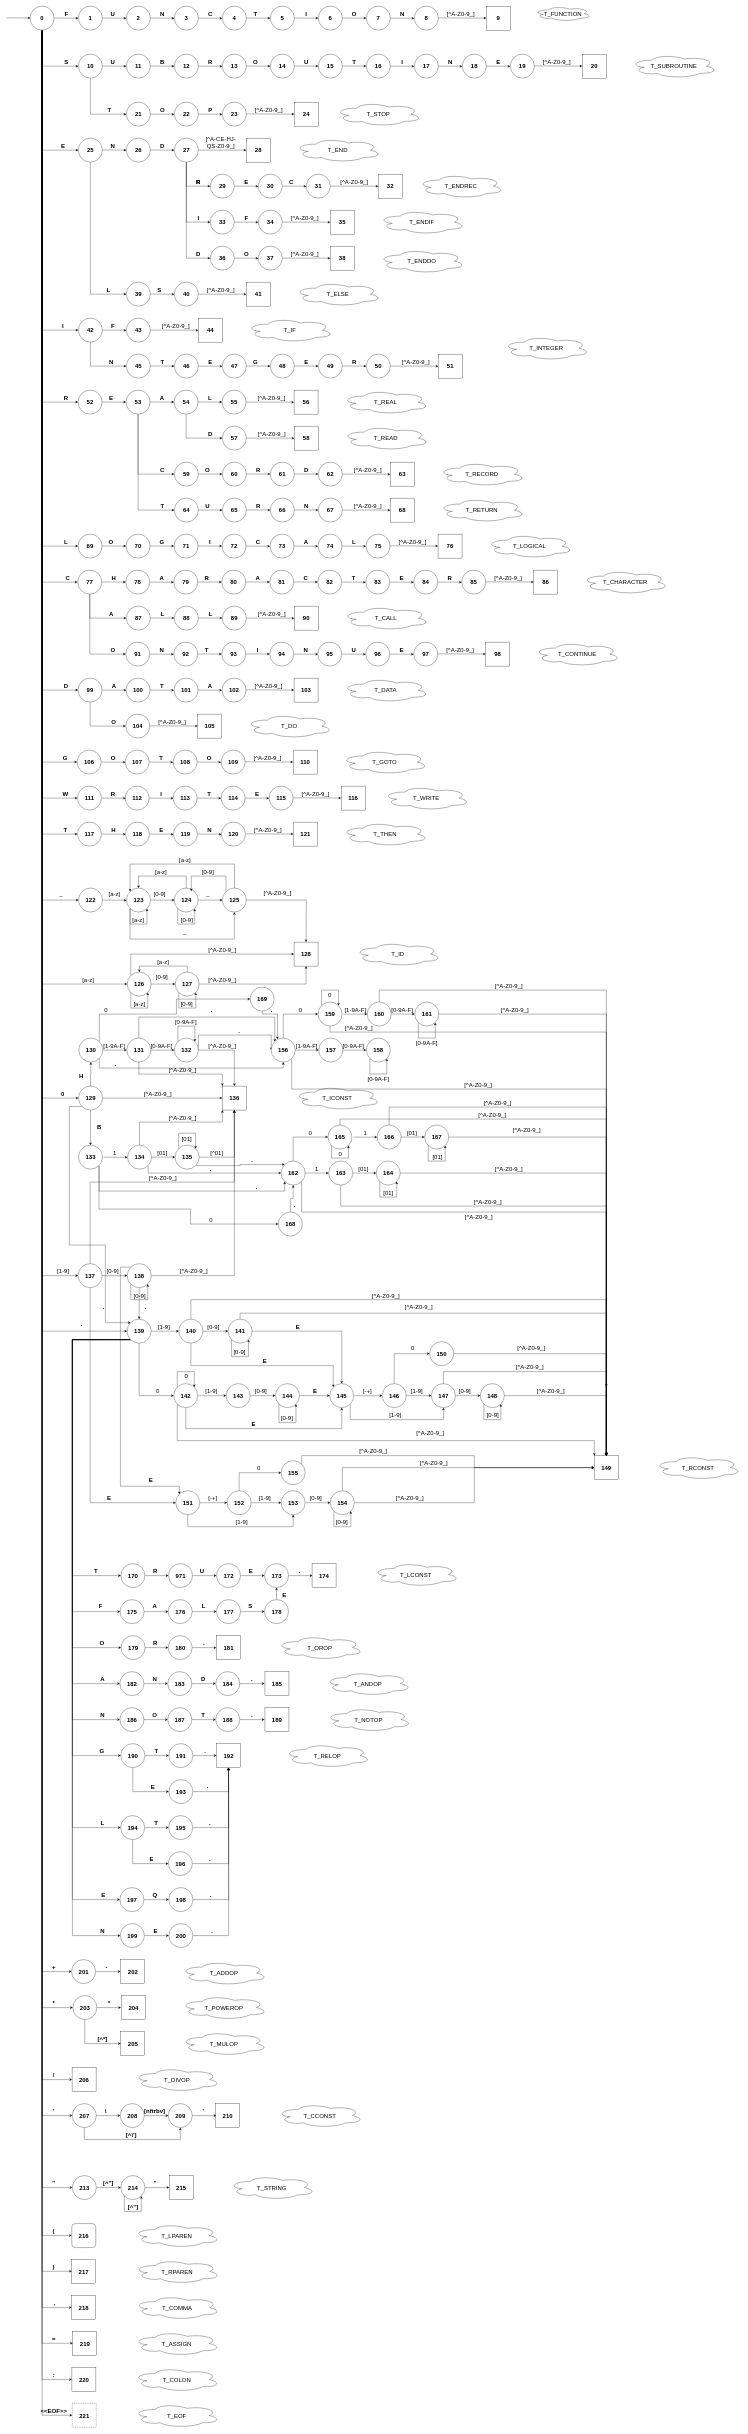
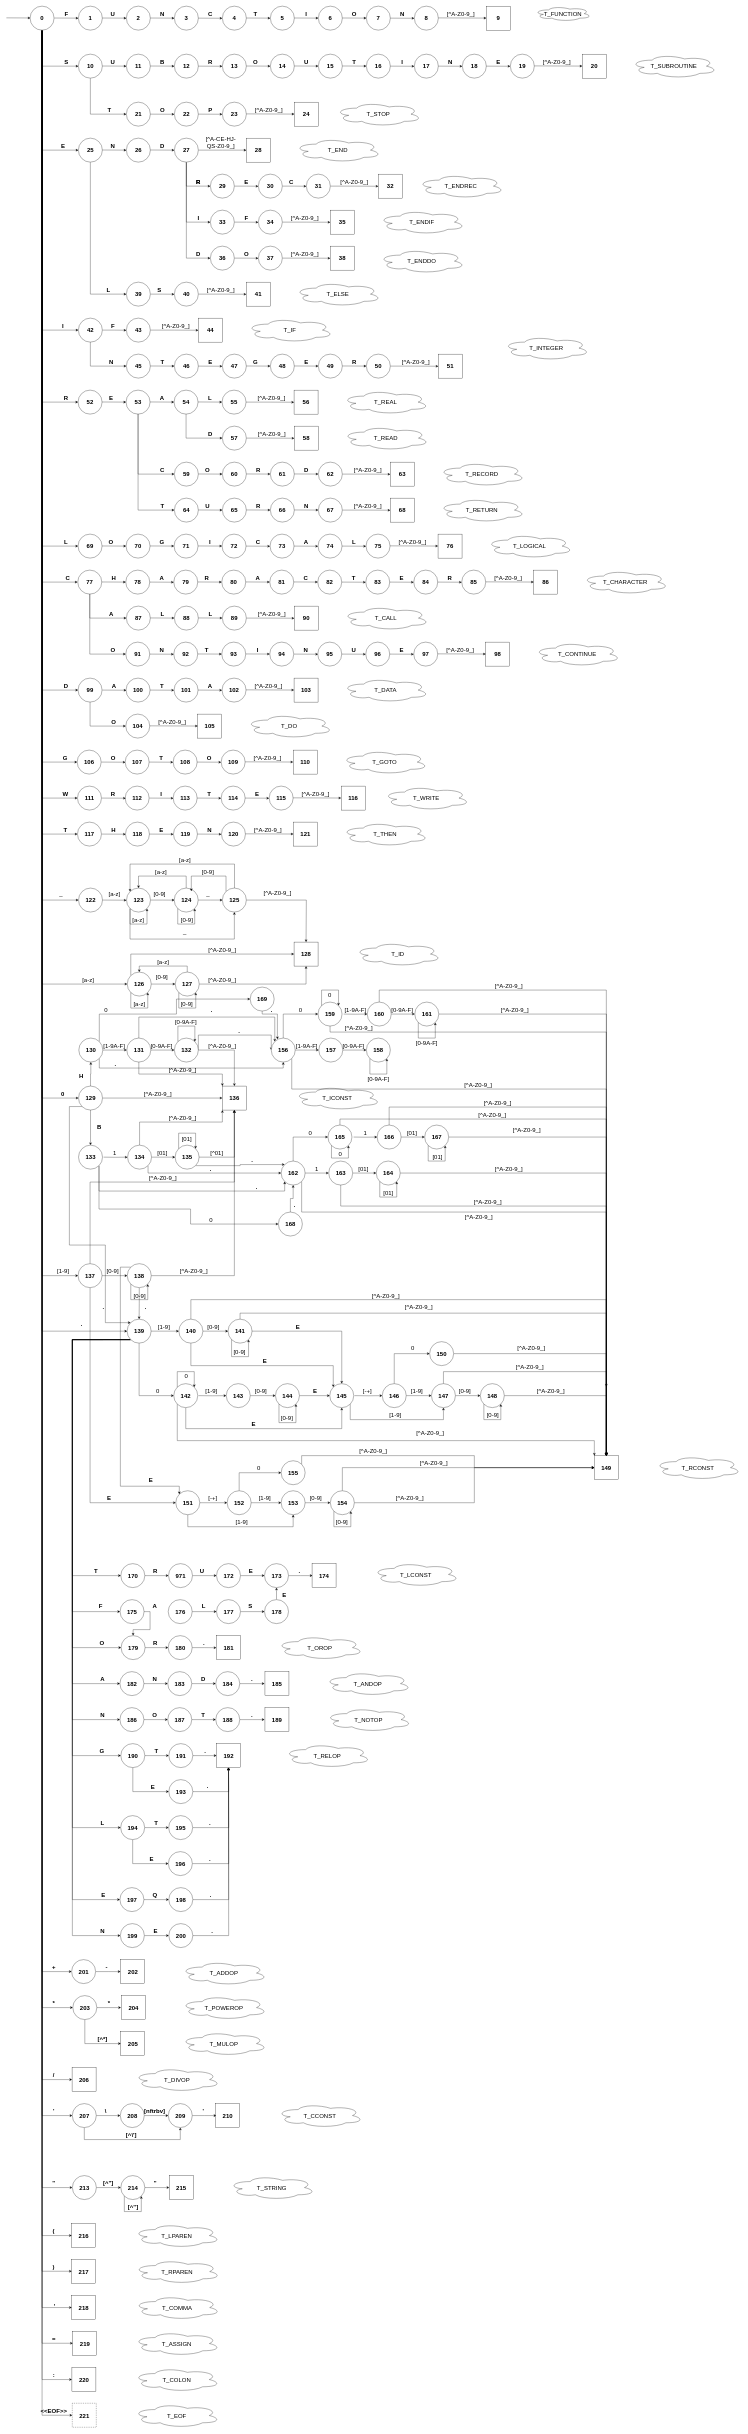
(165, 1612) -> (133, 1632)
(84, 2236) -> (84, 2236)
